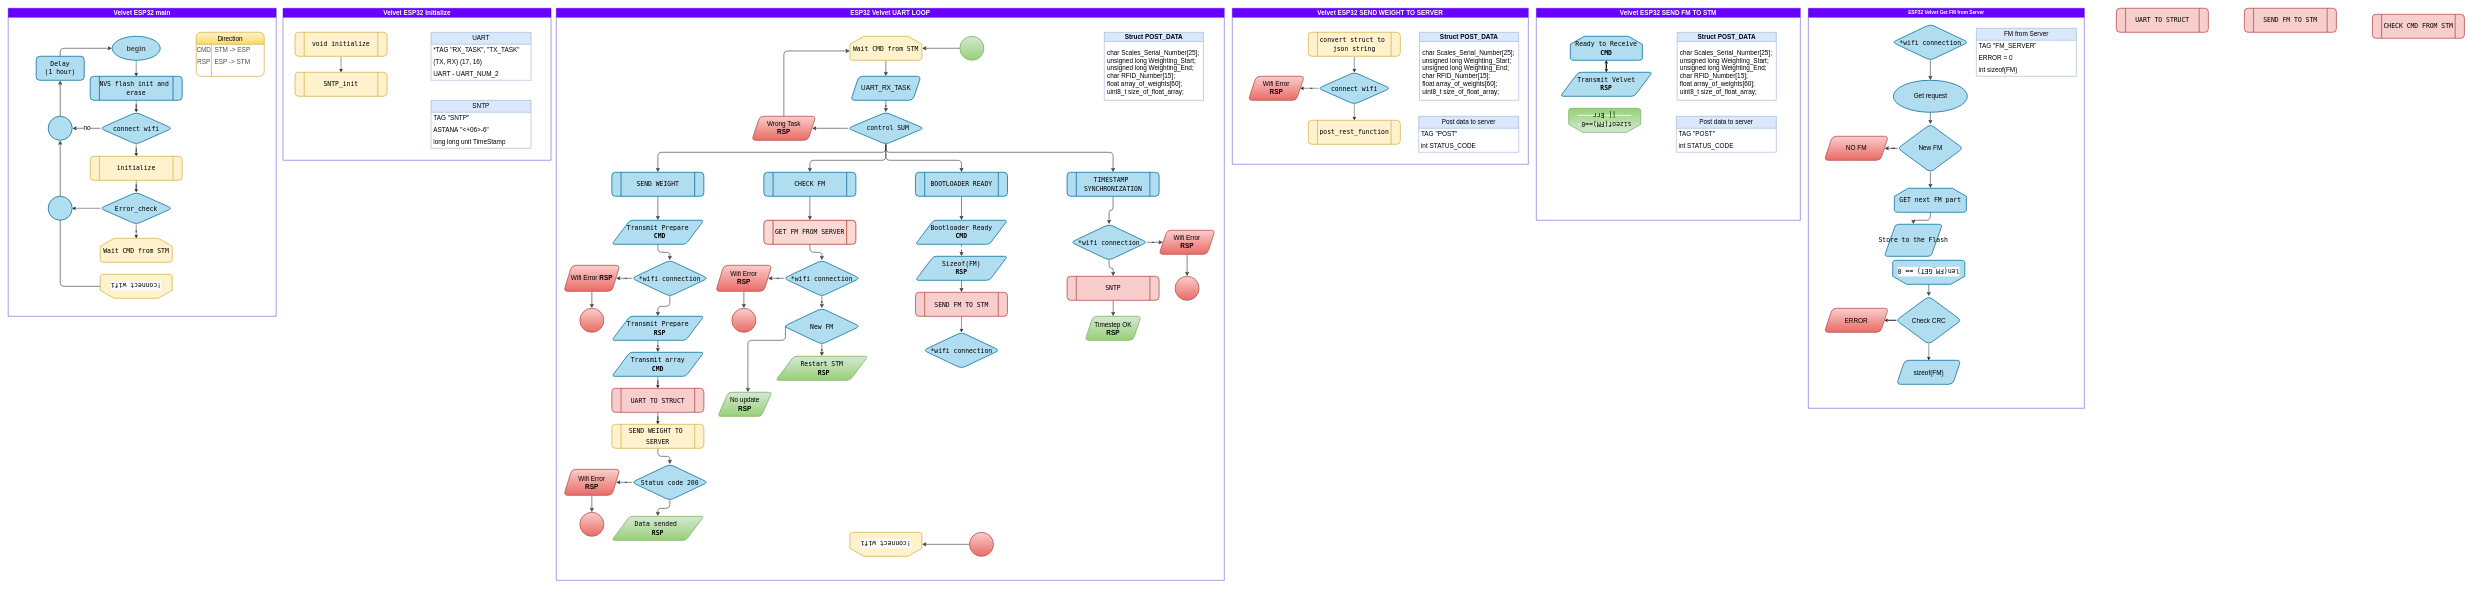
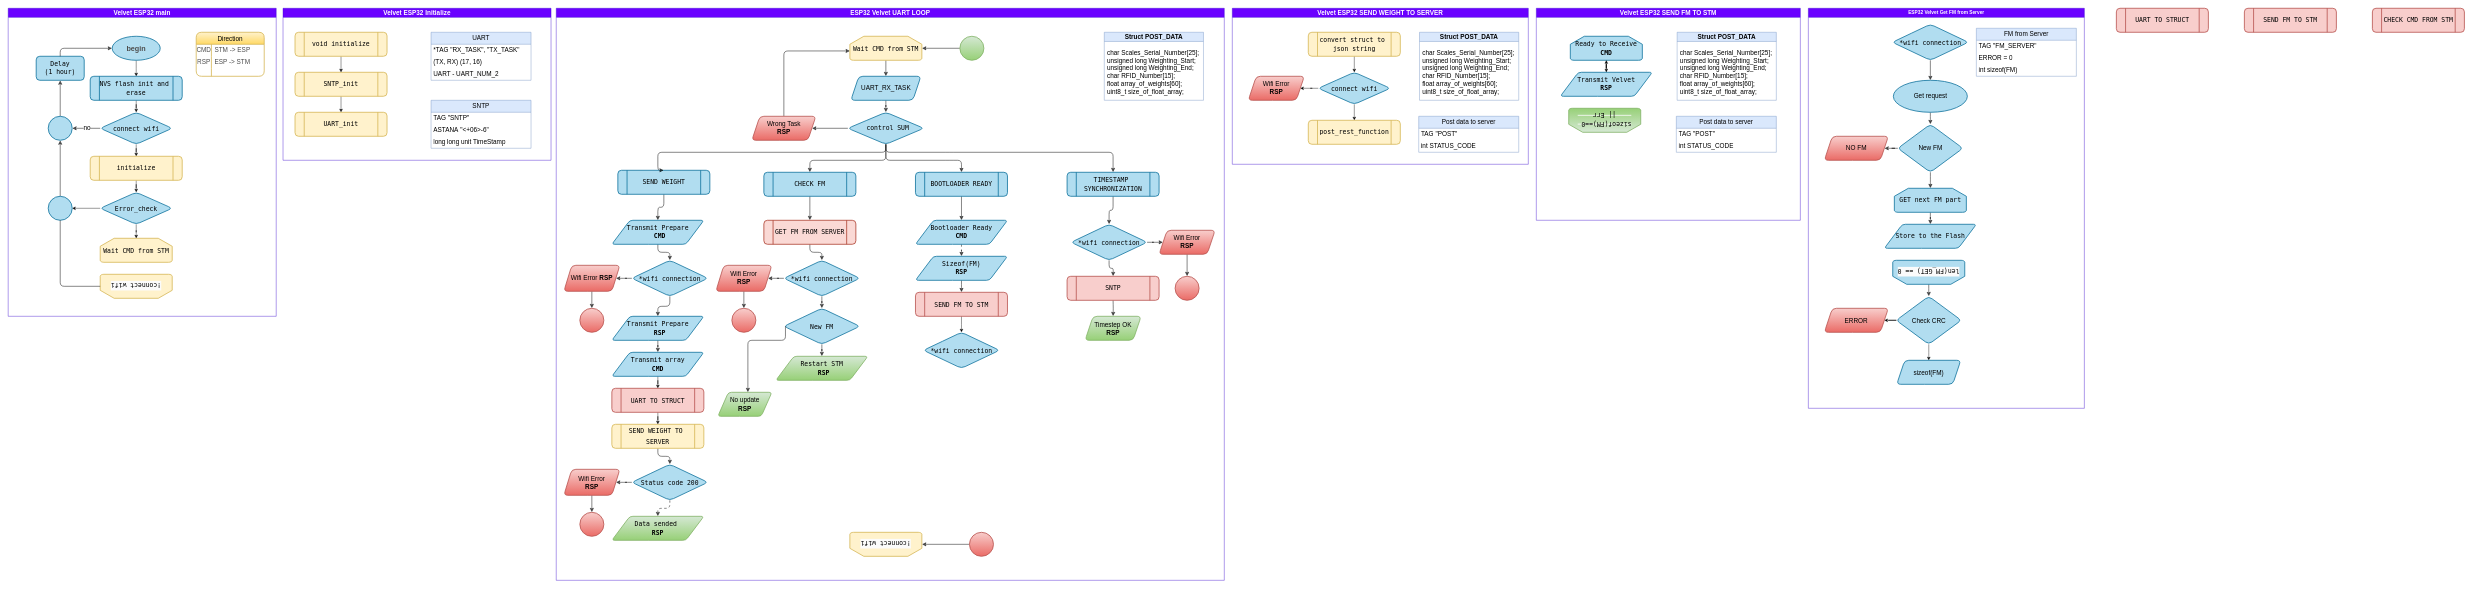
(2418, 26) -> (2418, 20)
none -> (341, 108)
none -> (341, 124)
(658, 184) -> (664, 182)
(1913, 240) -> (1930, 236)
(666, 508) -> (666, 508)
